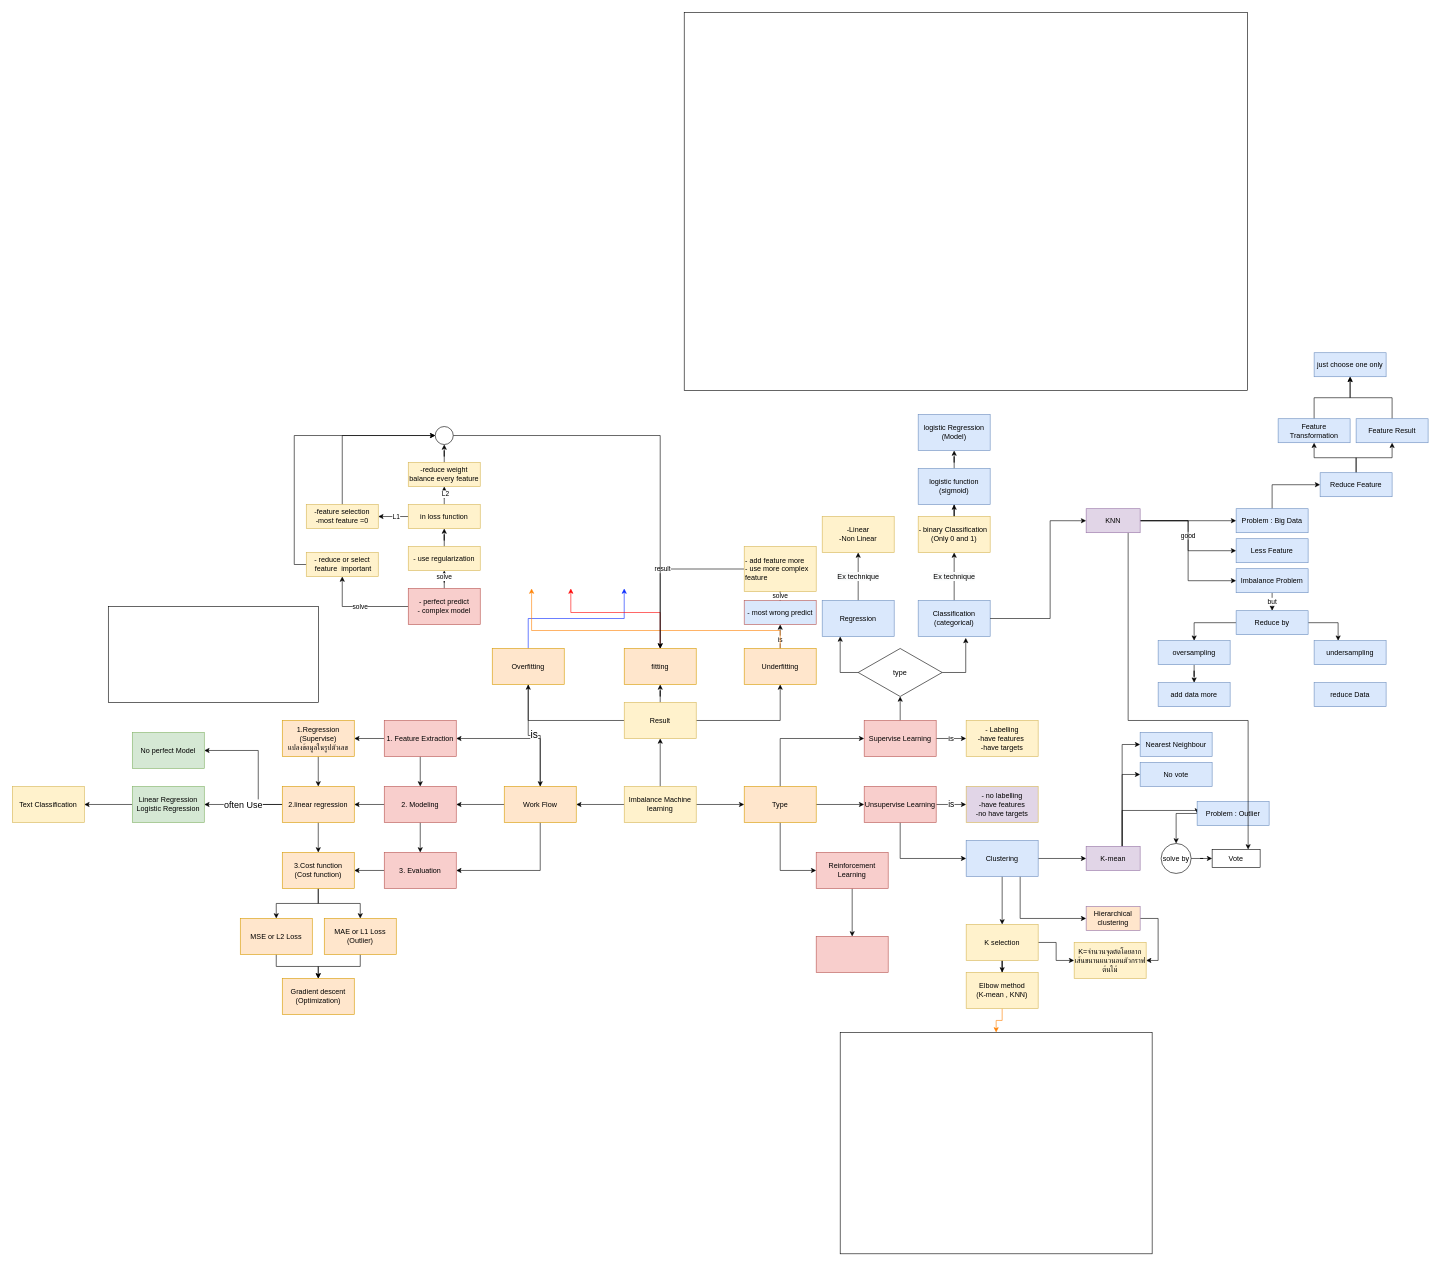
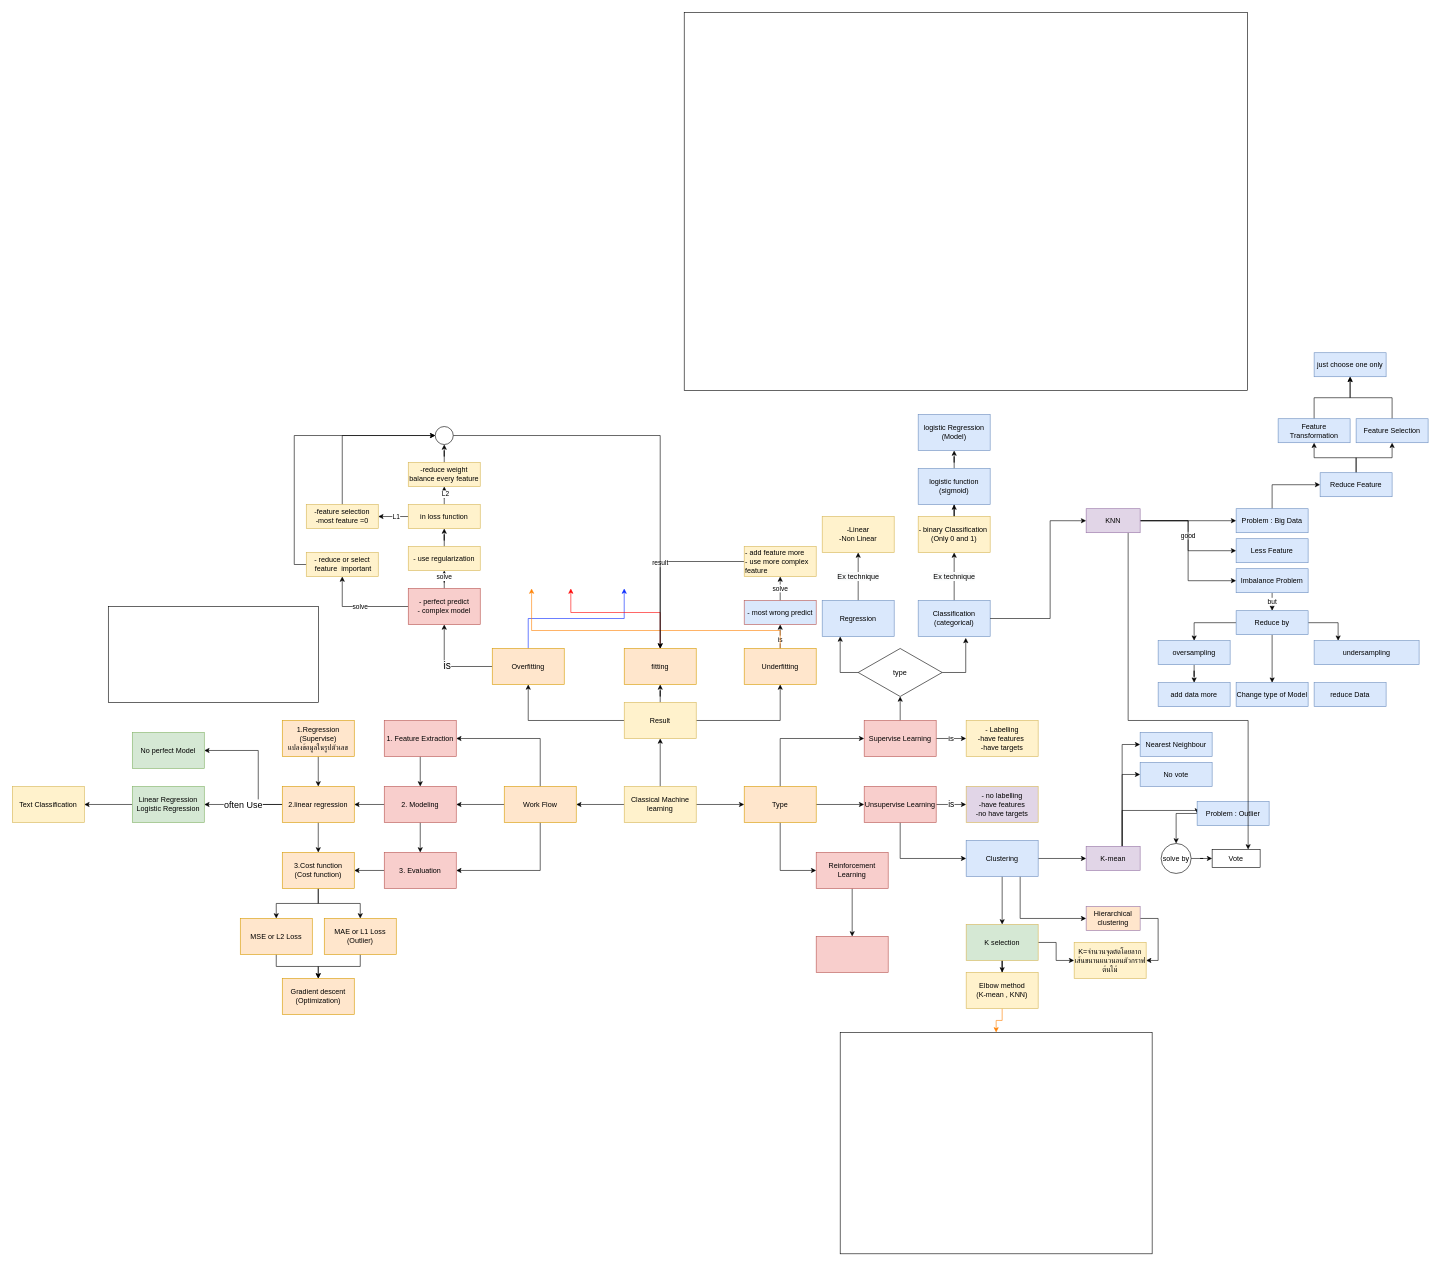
(1392, 431) -> (1392, 431)
(780, 569) -> (780, 561)
(1350, 653) -> (1367, 653)
none -> (1272, 677)
none -> (1272, 695)
(528, 735) -> (465, 666)
(371, 738) -> none
(660, 804) -> (660, 804)
(1002, 942) -> (1002, 942)
